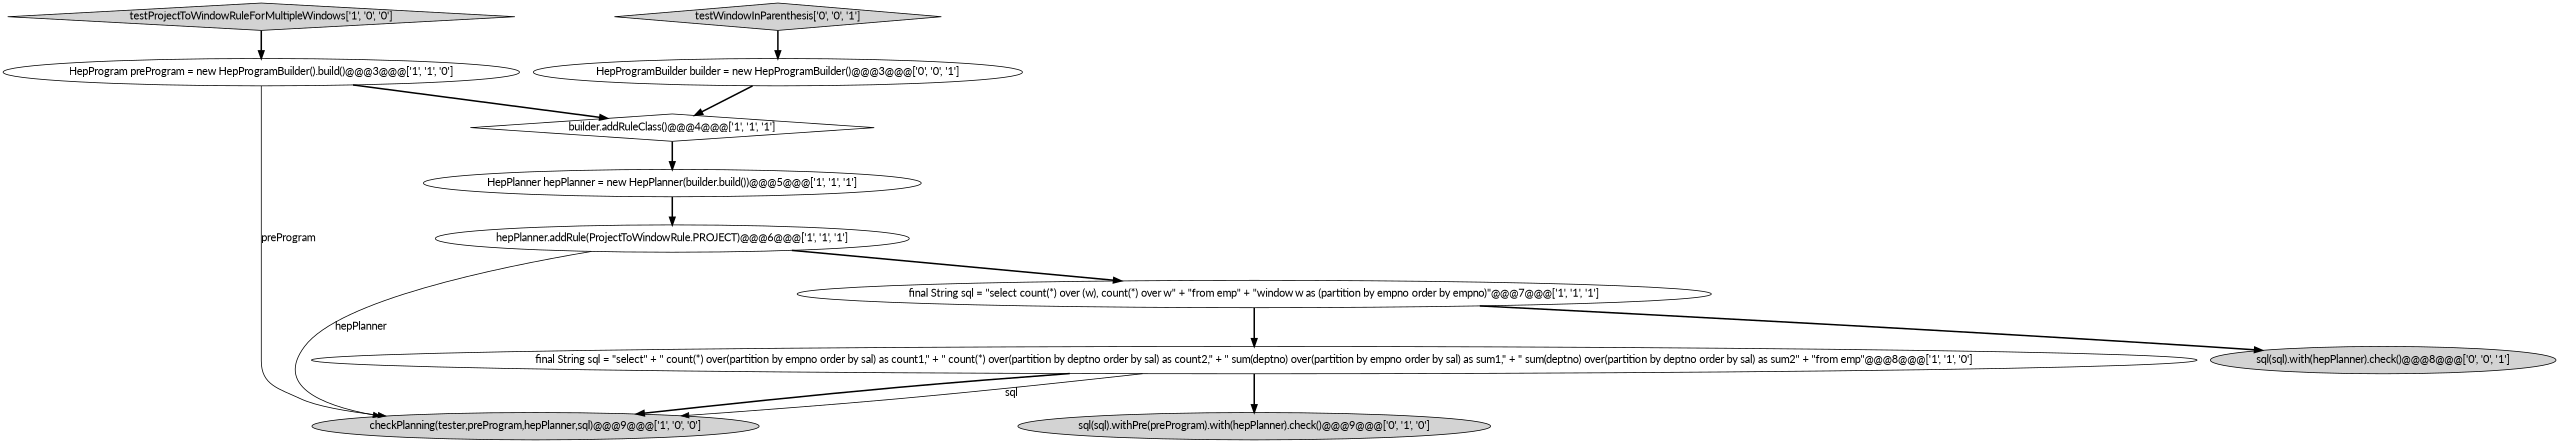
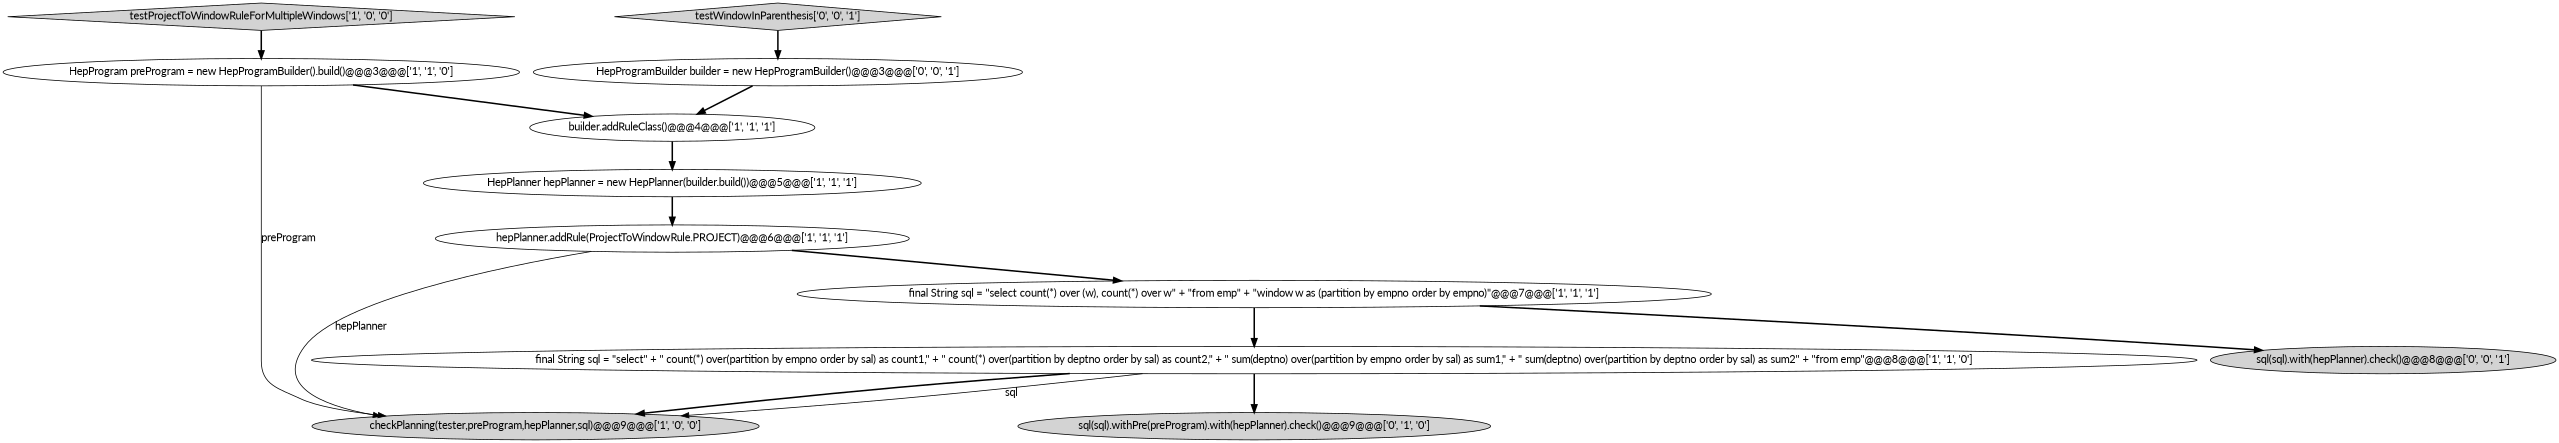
(672, 128) -> (672, 128)
